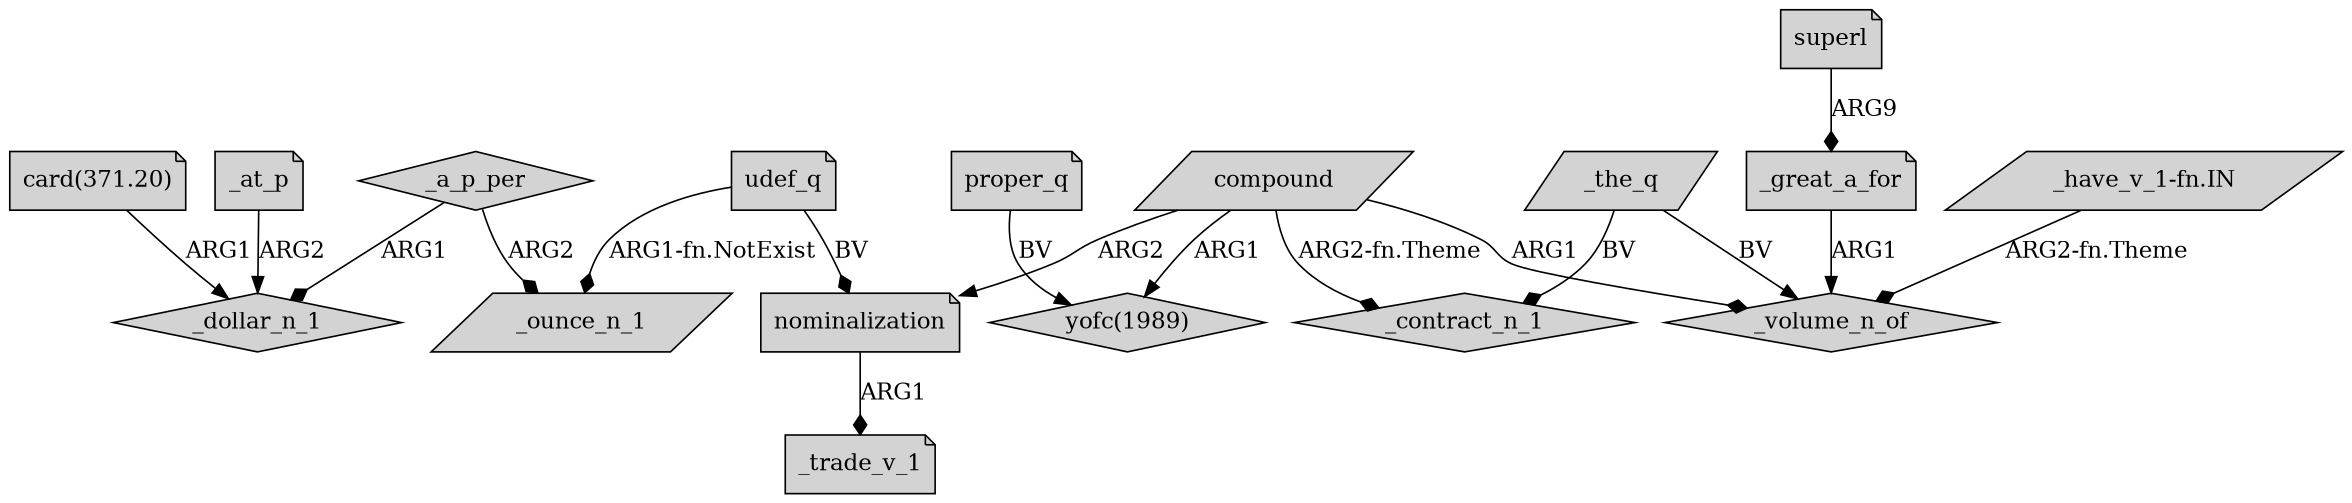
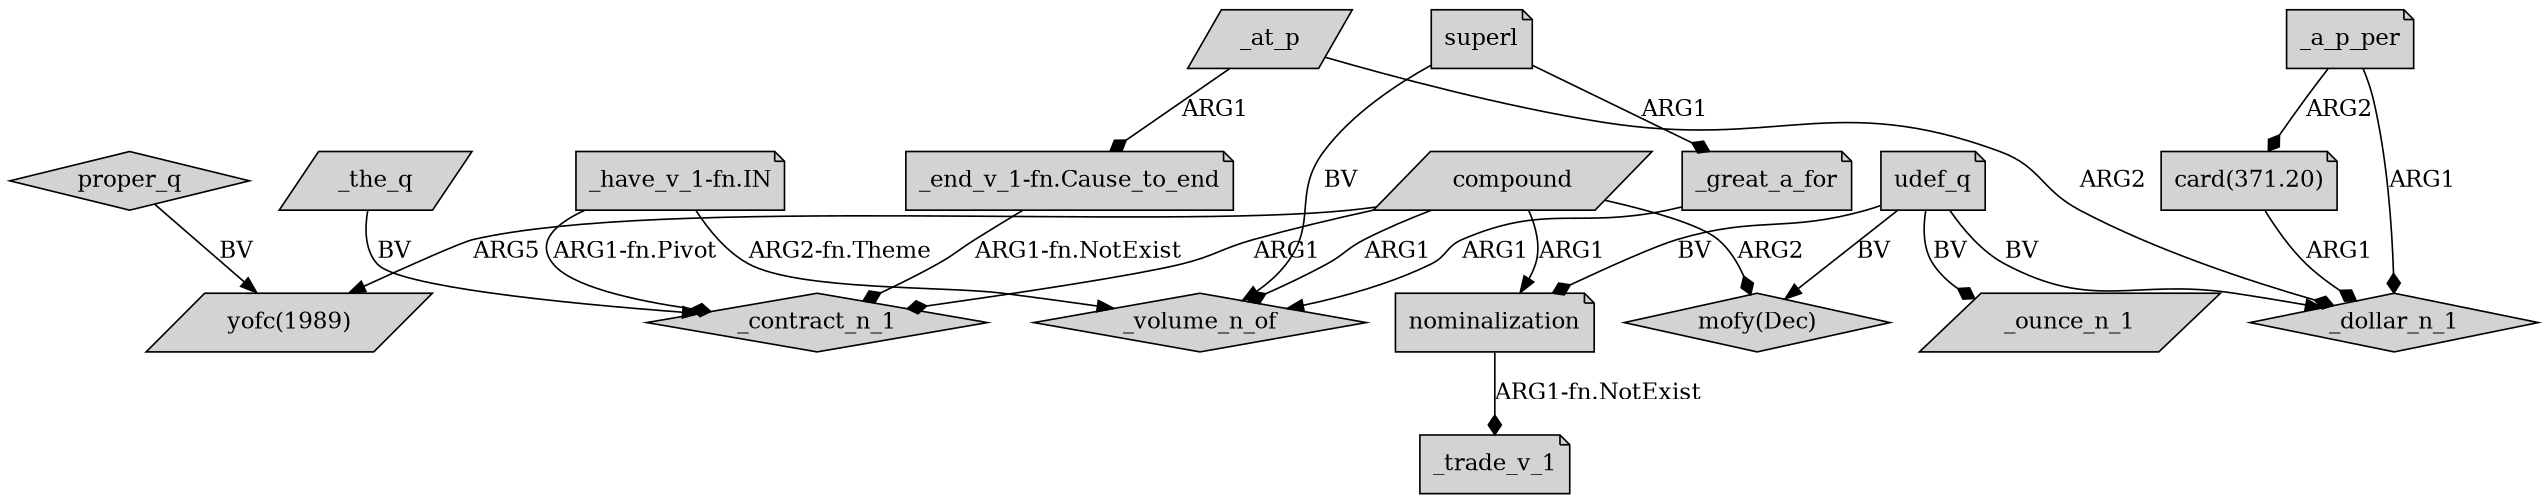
(1865, 110) -> (1675, 110)
(259, 181) -> (1270, 39)
(476, 181) -> (2350, 39)
(1017, 181) -> (130, 181)
none -> (1070, 181)
(2144, 181) -> (680, 181)
(258, 244) -> (1836, 123)
(498, 247) -> (2303, 102)
(170, 250) -> (2298, 255)
(1724, 250) -> (1318, 161)
(713, 252) -> (1950, 252)
(1131, 252) -> (1572, 252)
(1228, 252) -> (507, 252)
(1390, 252) -> (1287, 252)
(1987, 252) -> (874, 286)
(1588, 261) -> (500, 294)
none -> (584, 283)
none -> (2115, 291)
(1127, 323) -> (289, 323)
none -> (1757, 323)
(894, 393) -> (1598, 393)
